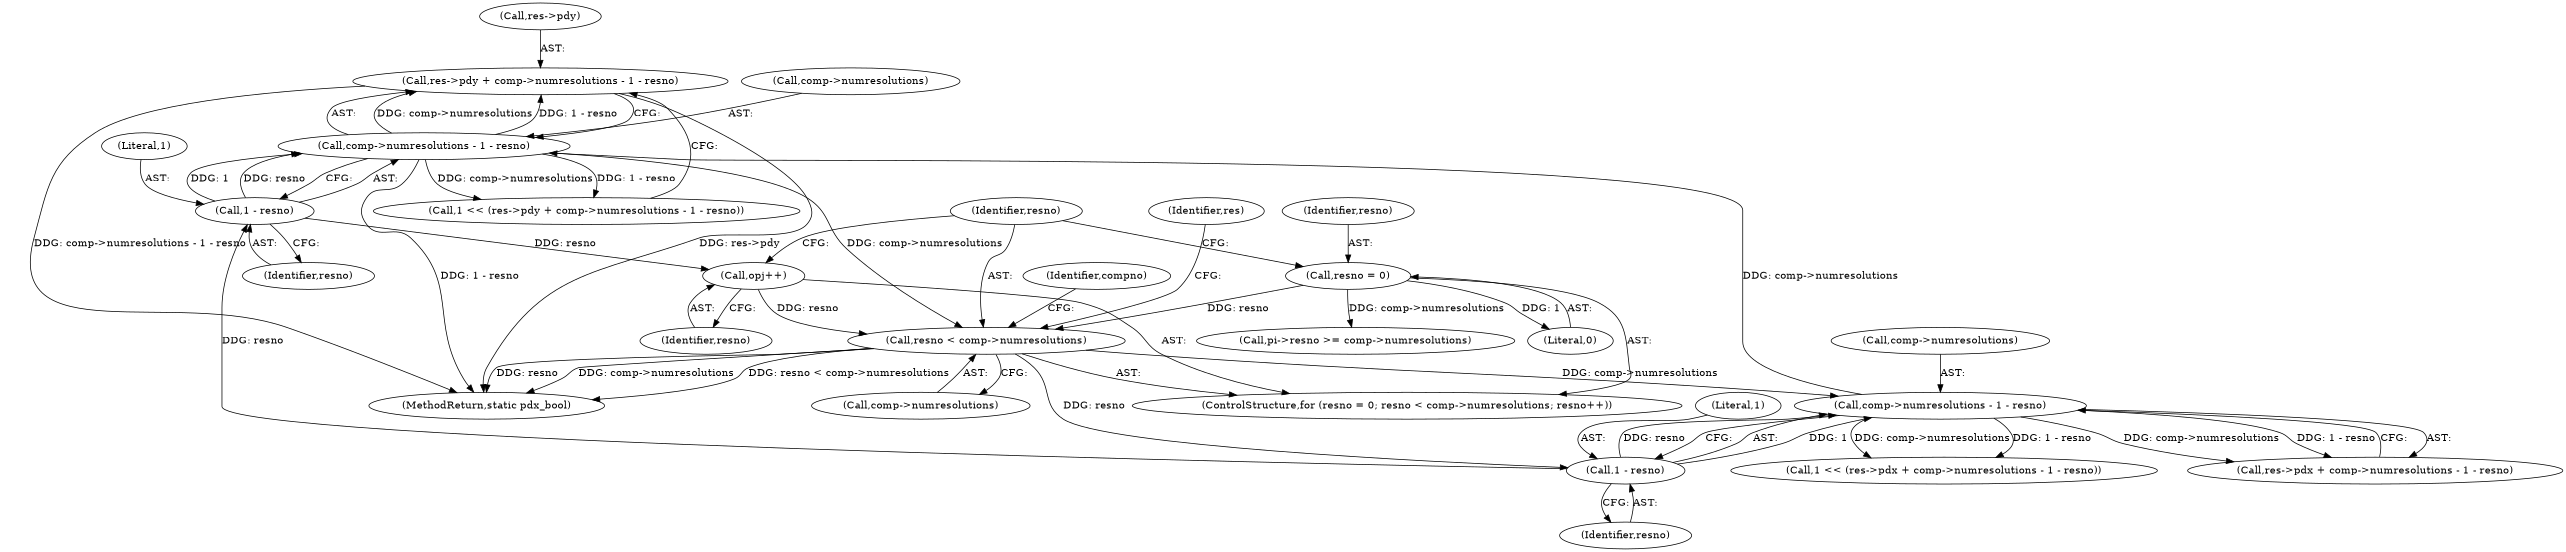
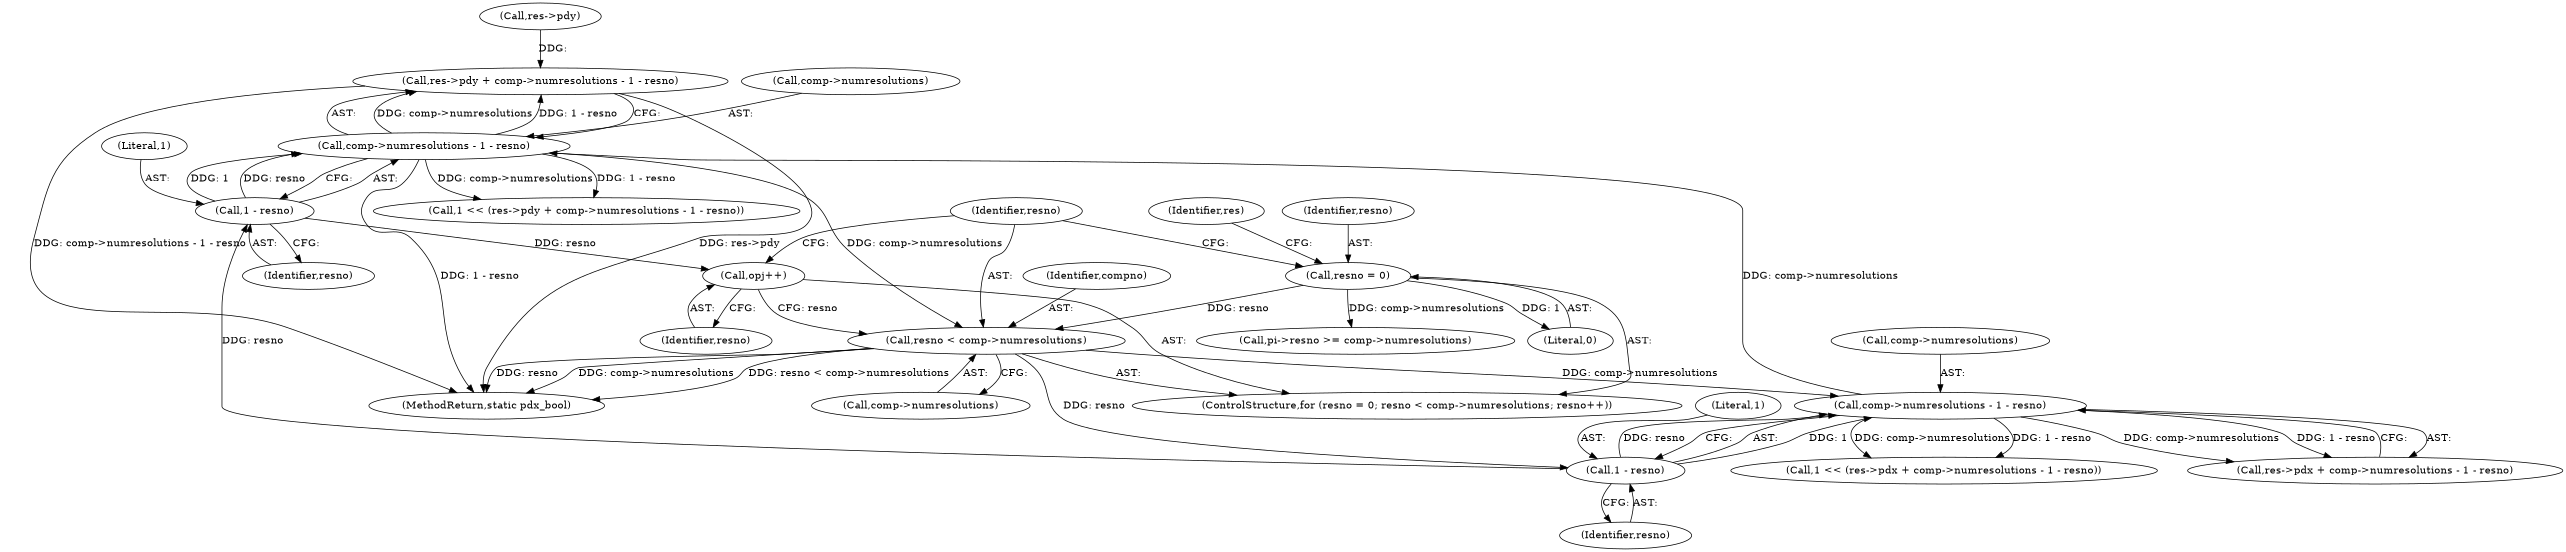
(555, 49) -> (555, 49)
(689, 144) -> none
(1148, 301) -> (1274, 242)
(808, 308) -> (808, 308)
(1063, 308) -> (1063, 308)
